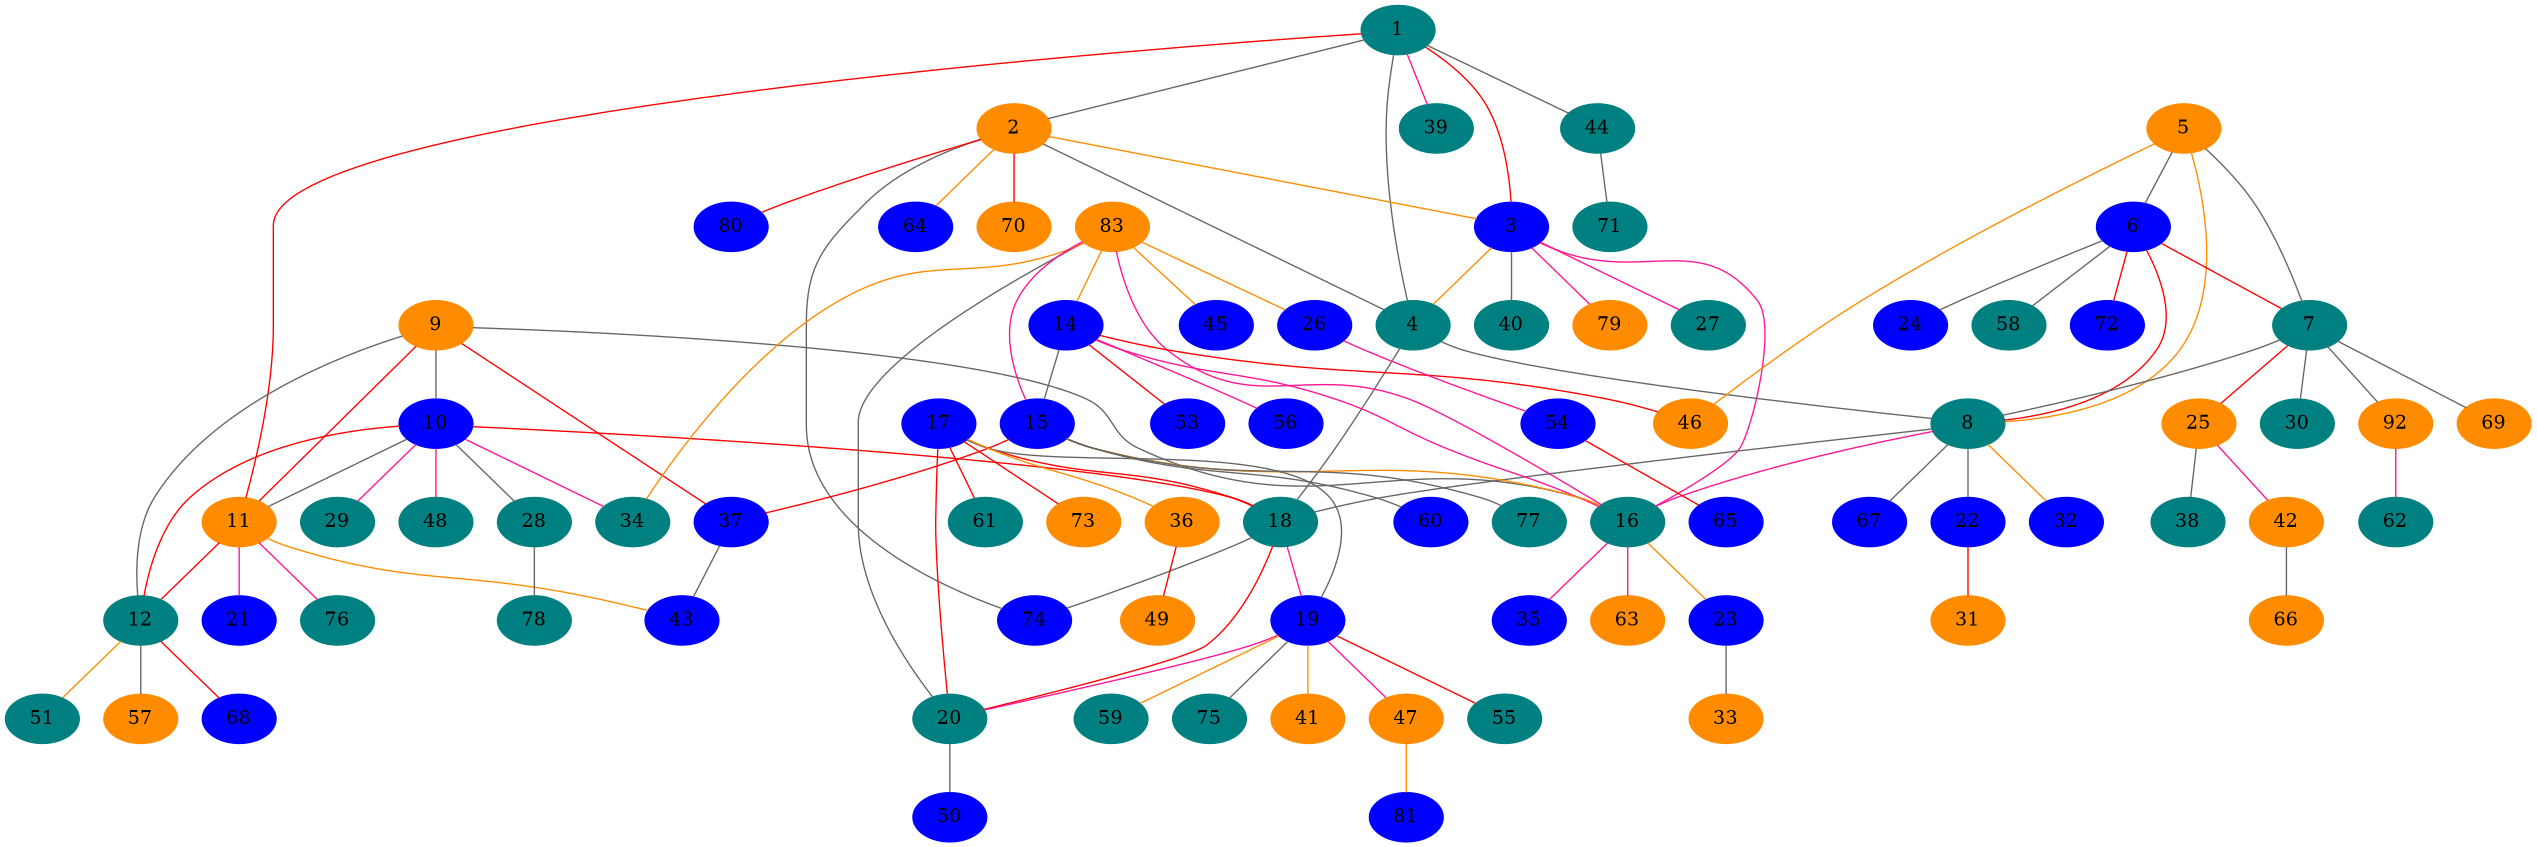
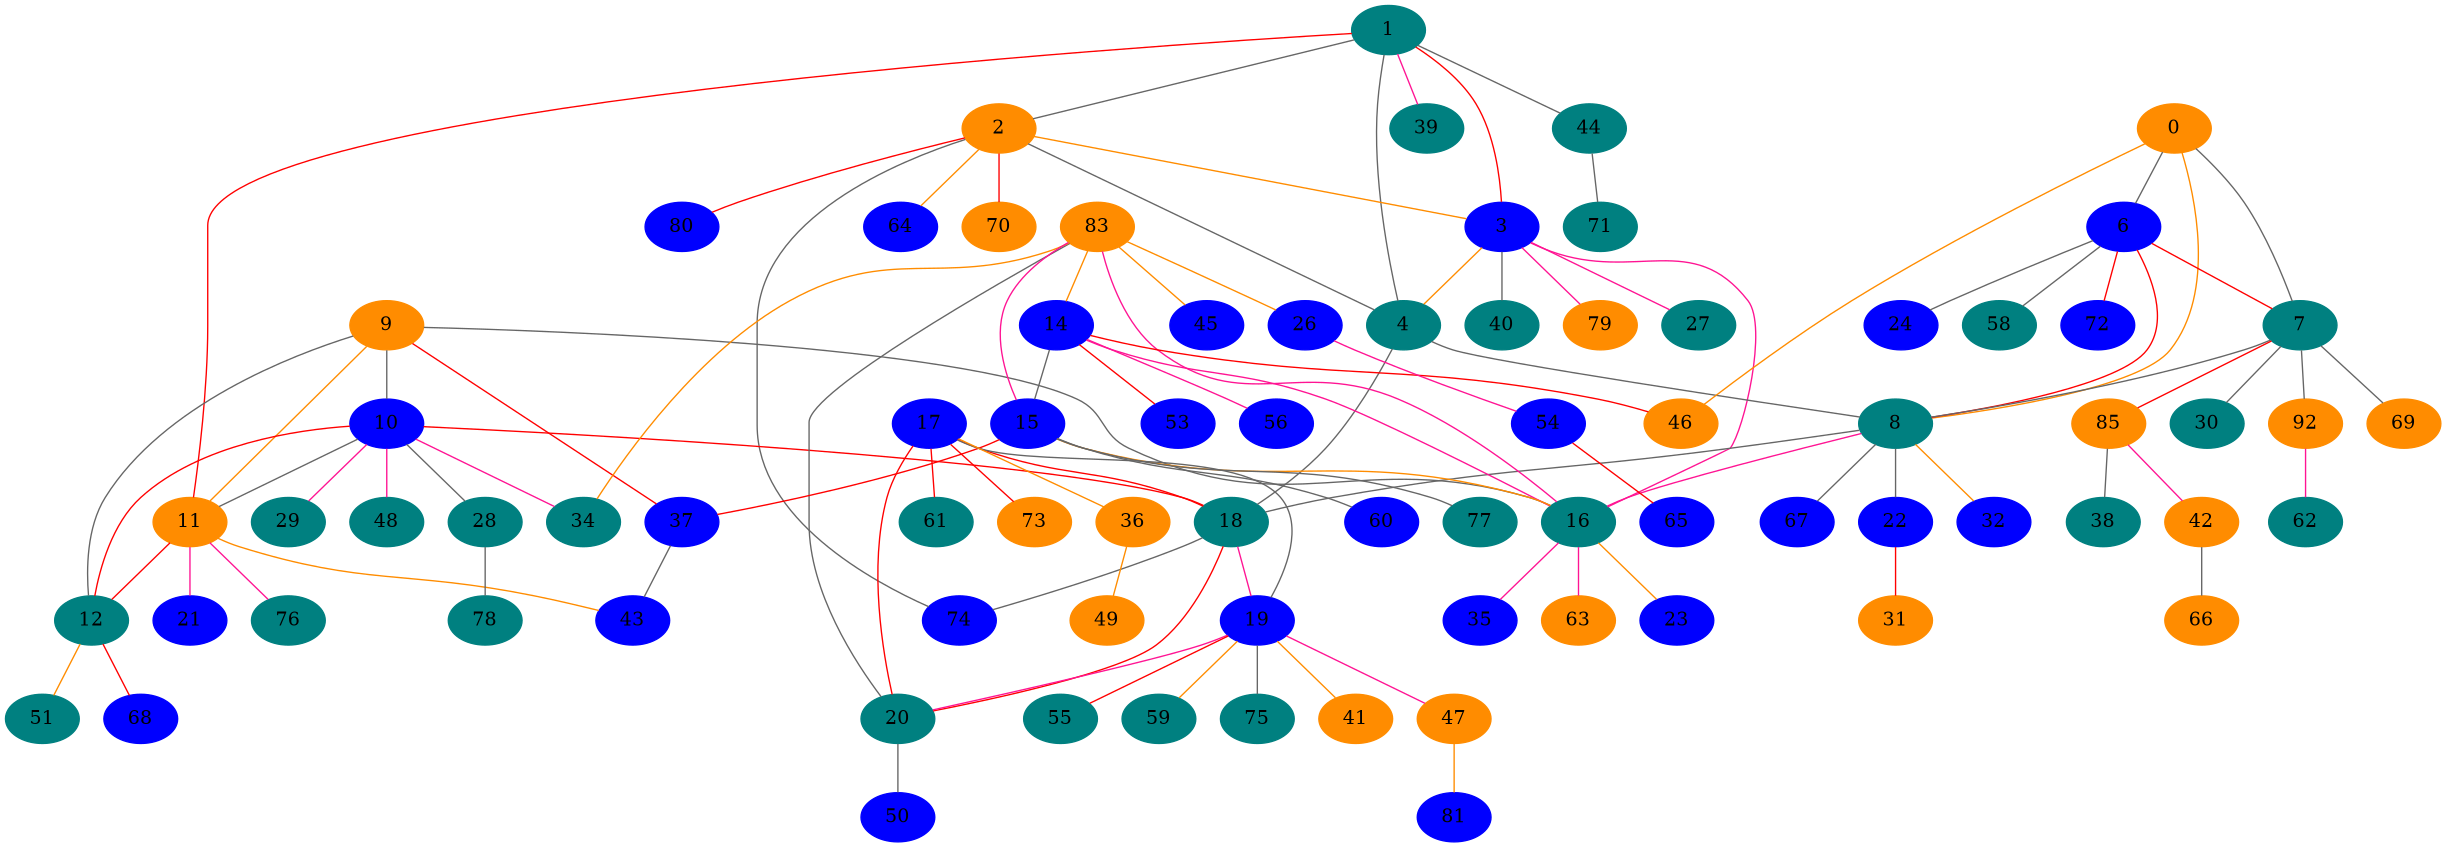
(2184, 128) -> (2174, 128)
(338, 424) -> (288, 424)
(2199, 424) -> (2109, 424)
(1167, 581) -> (1118, 580)
(141, 719) -> none
(1726, 719) -> none
